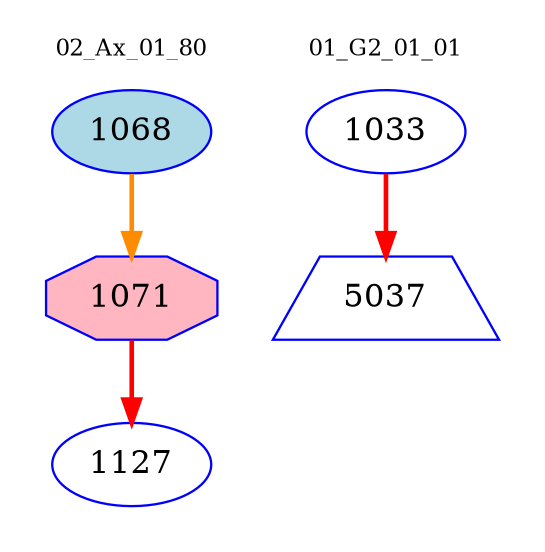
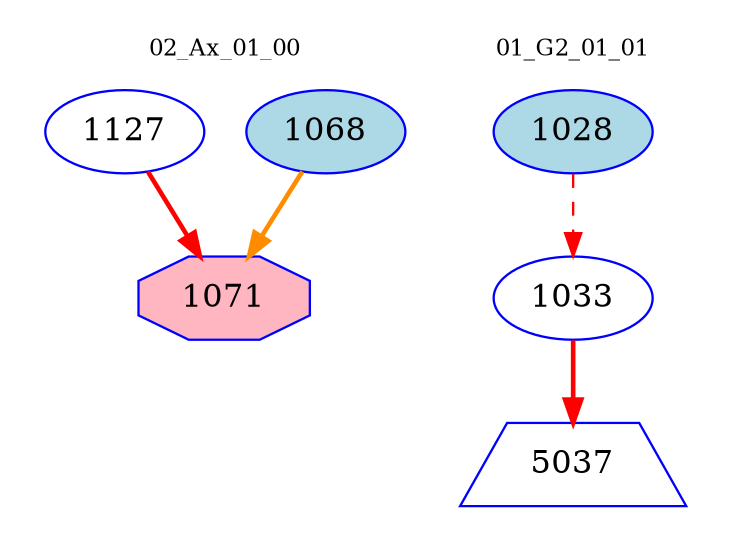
(132, 50) -> (225, 50)
none -> (573, 132)
(132, 370) -> (168, 204)
